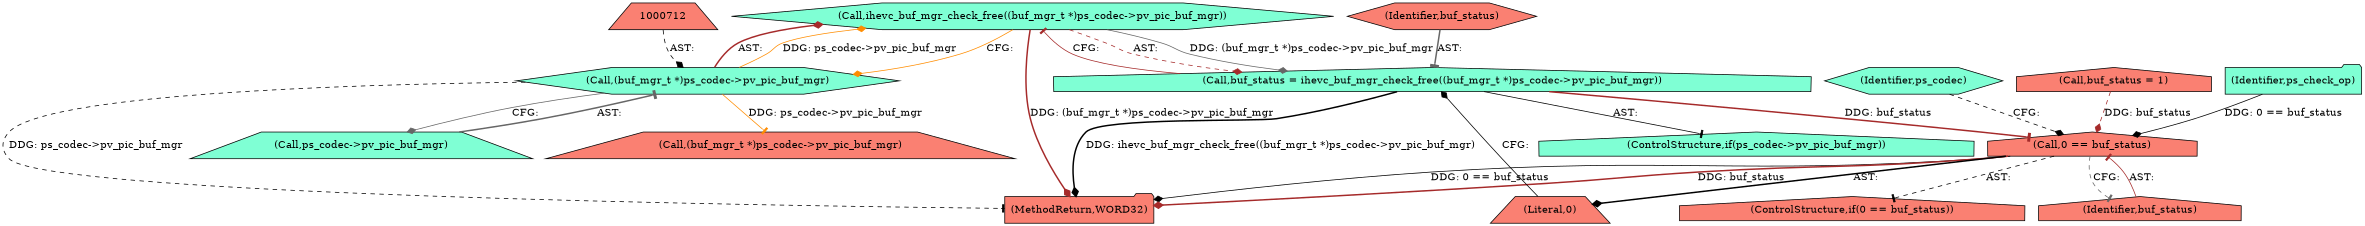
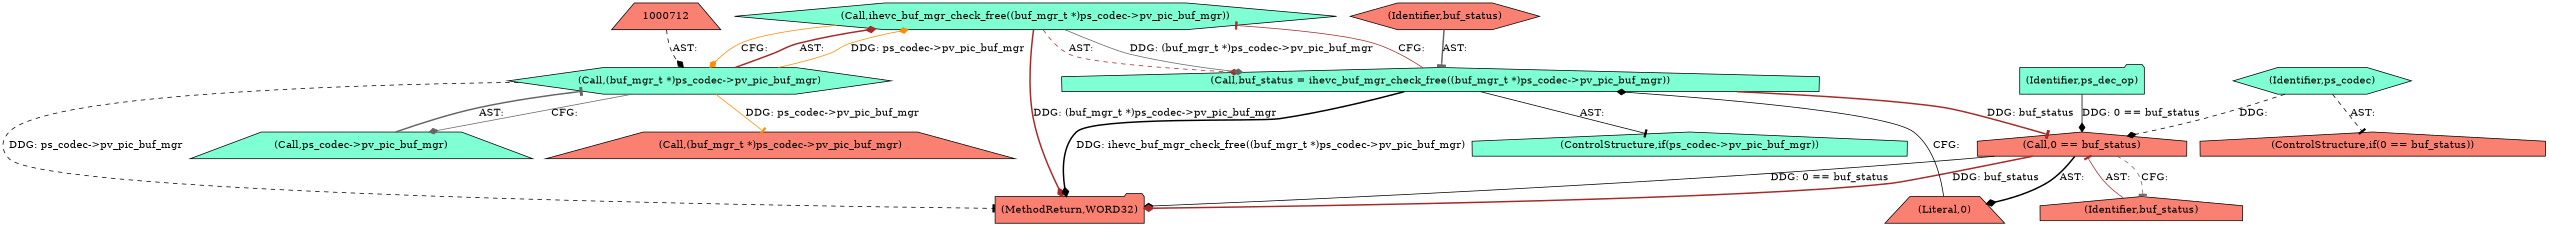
(2114, 81) -> none
(2293, 81) -> (2082, 81)
(2028, 113) -> (2255, 113)
(1975, 177) -> (2347, 112)
